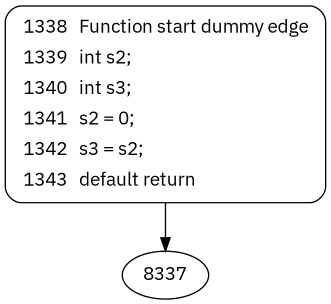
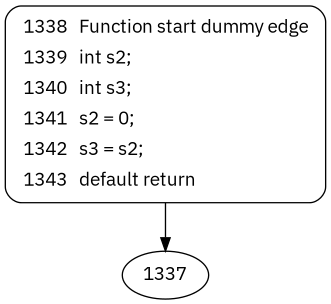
(165, 275) -> (165, 275)
